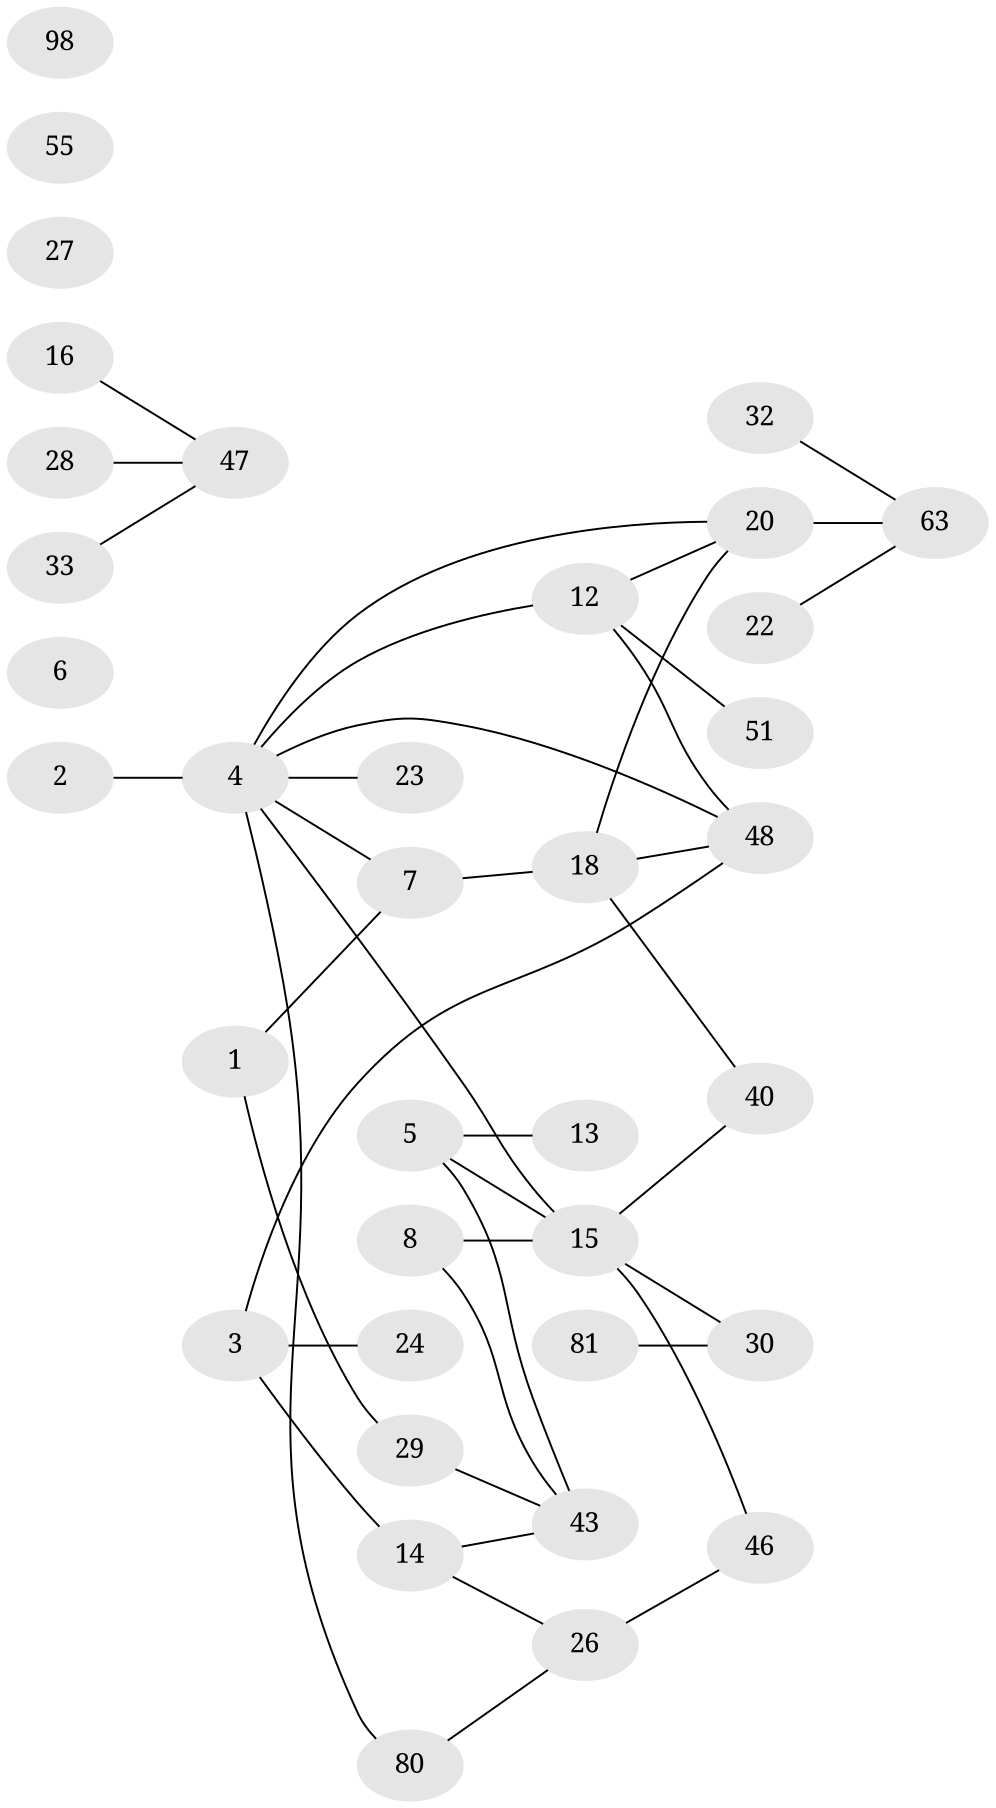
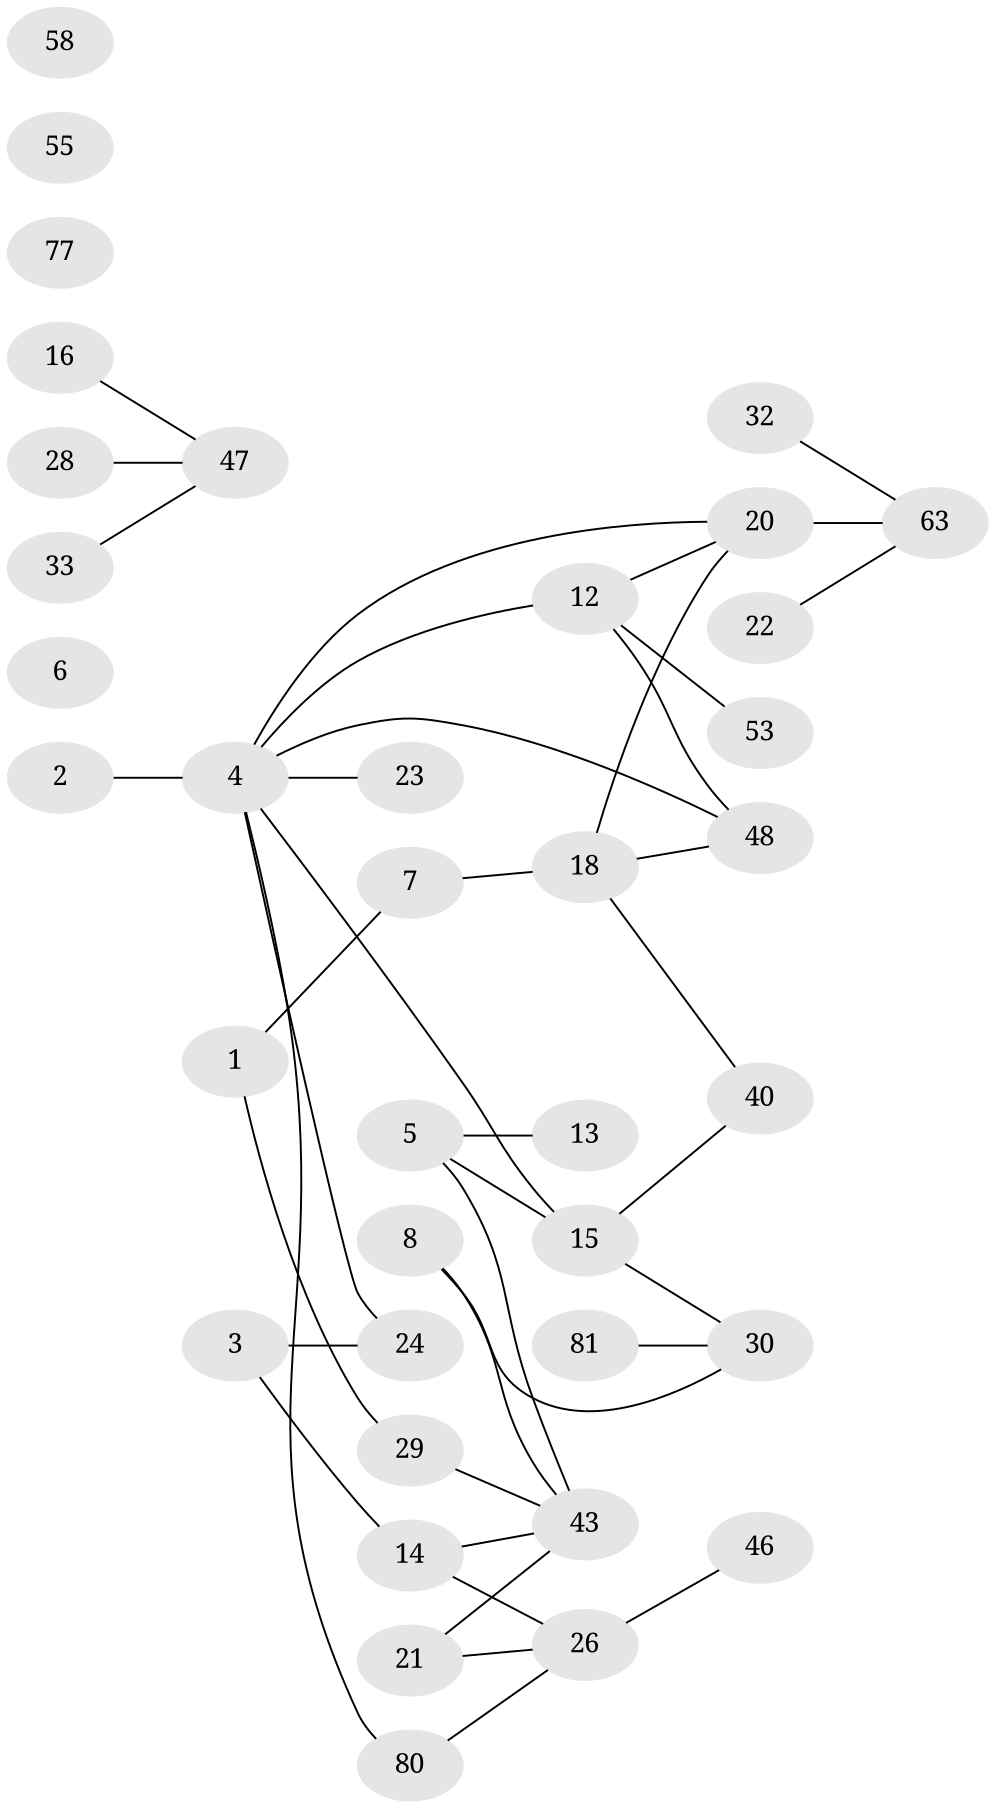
(60, 43) -> (60, 43)
(60, 253) -> (60, 253)
(760, 733) -> (760, 733)
(323, 830) -> (311, 1107)
(409, 1036) -> none
(503, 1241) -> (550, 1405)
(691, 1386) -> none
none -> (410, 1661)
